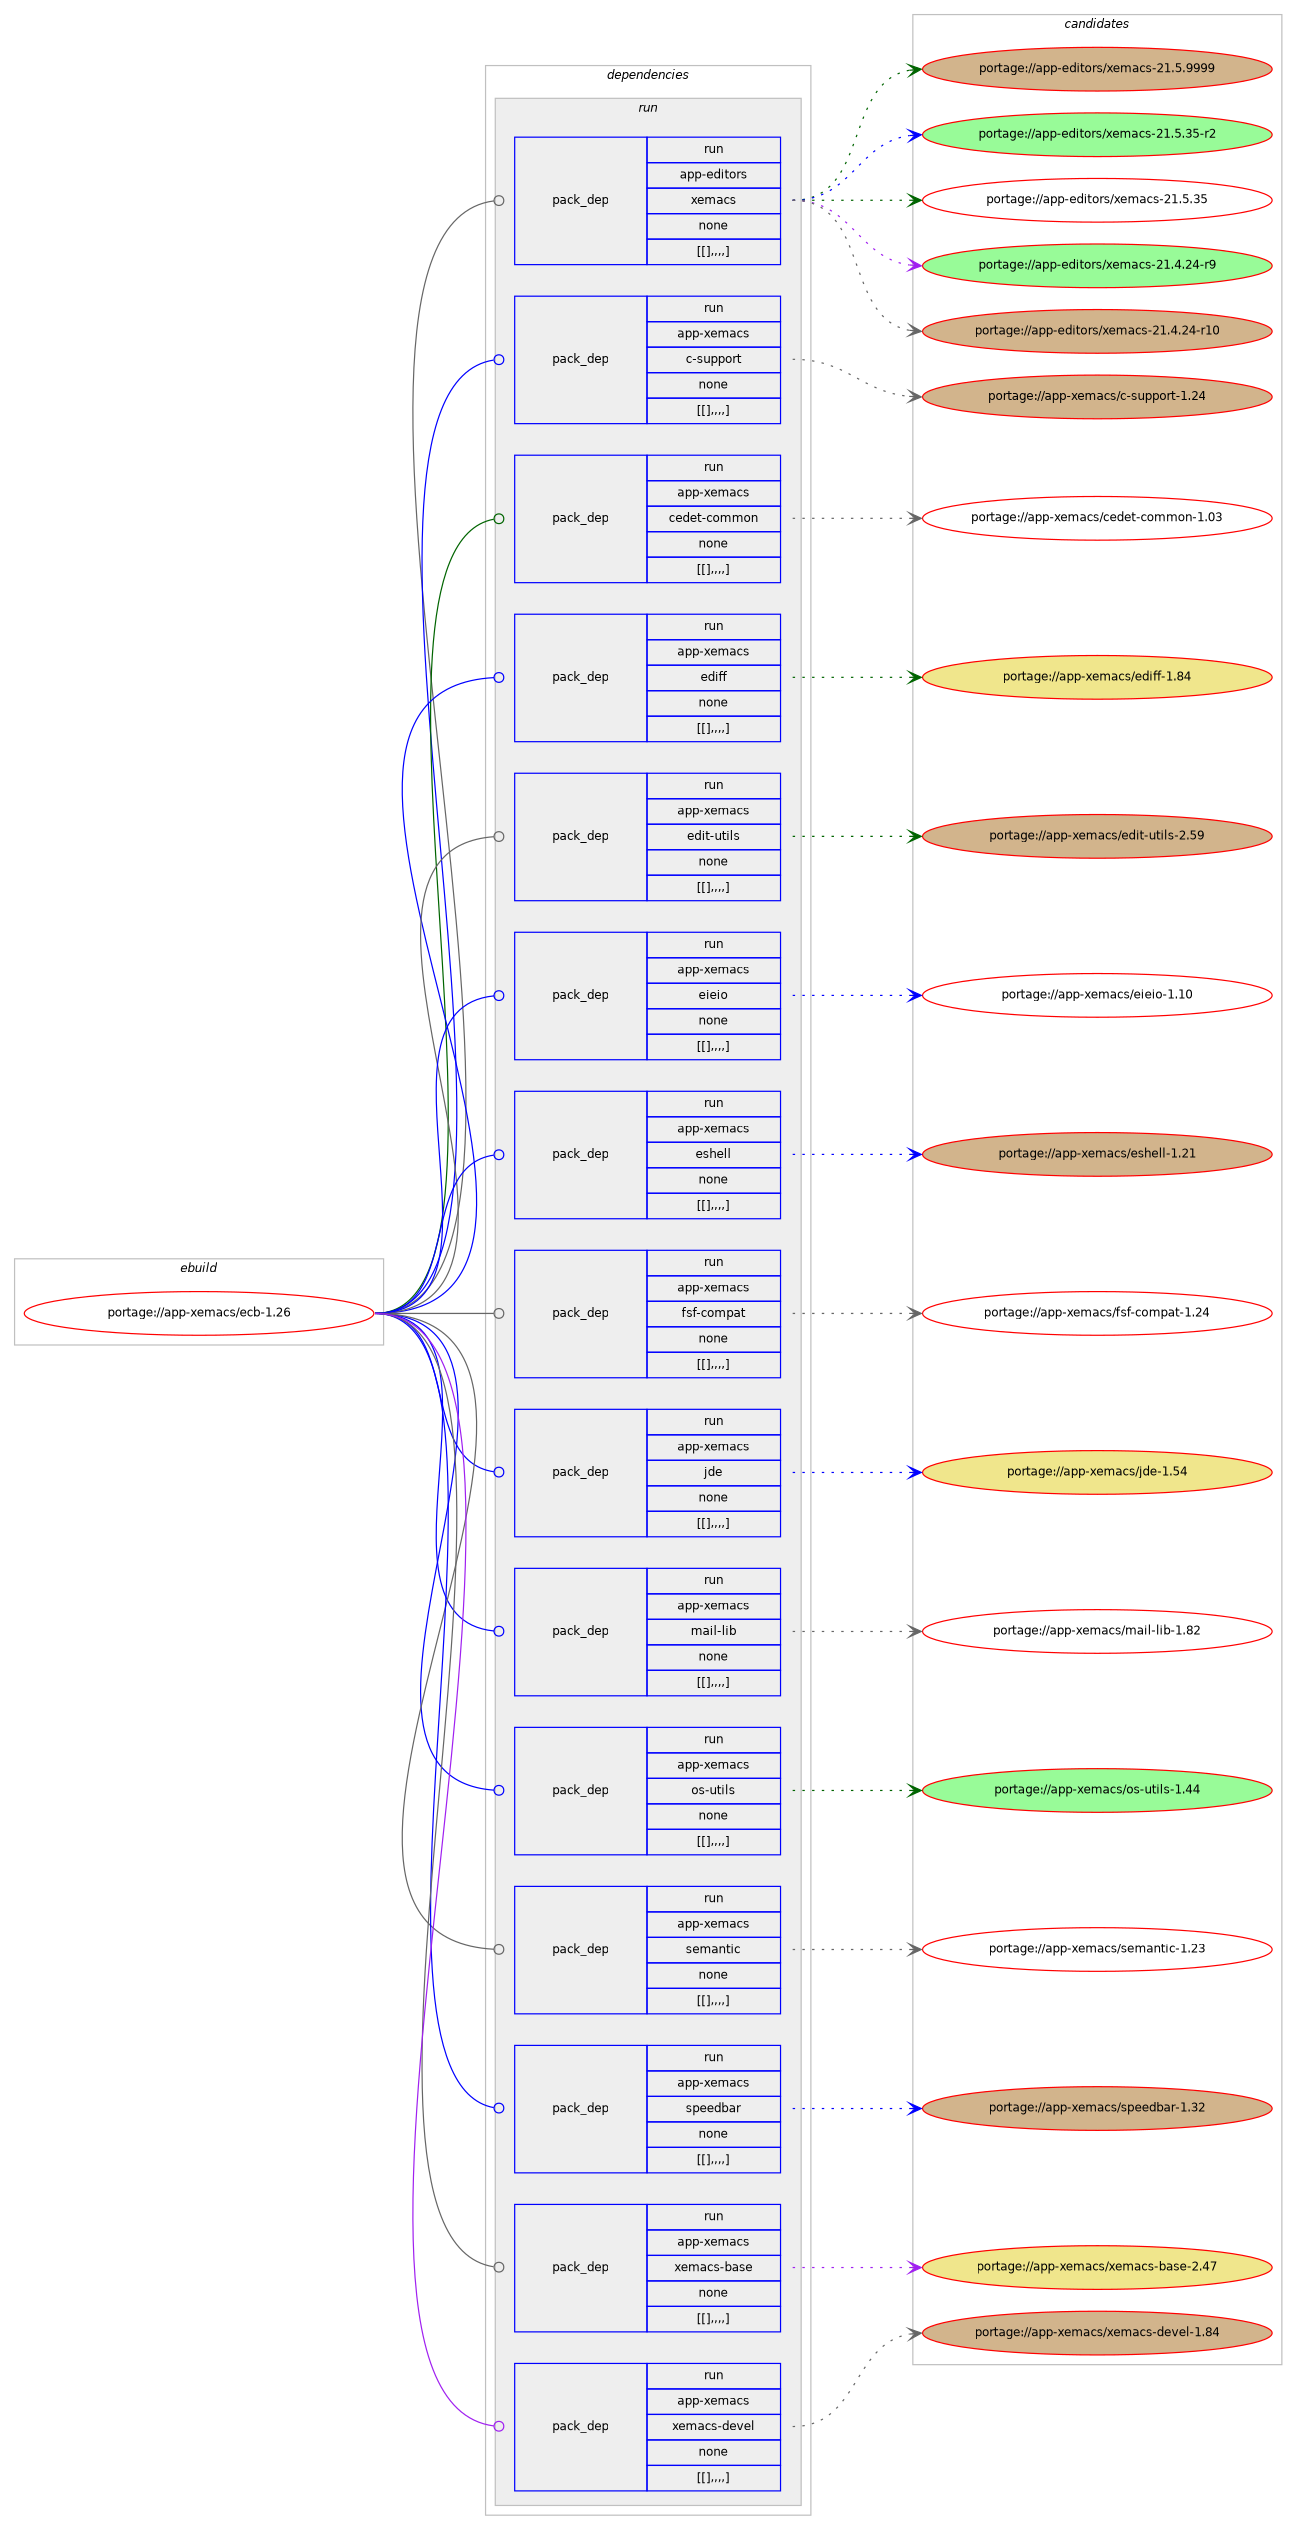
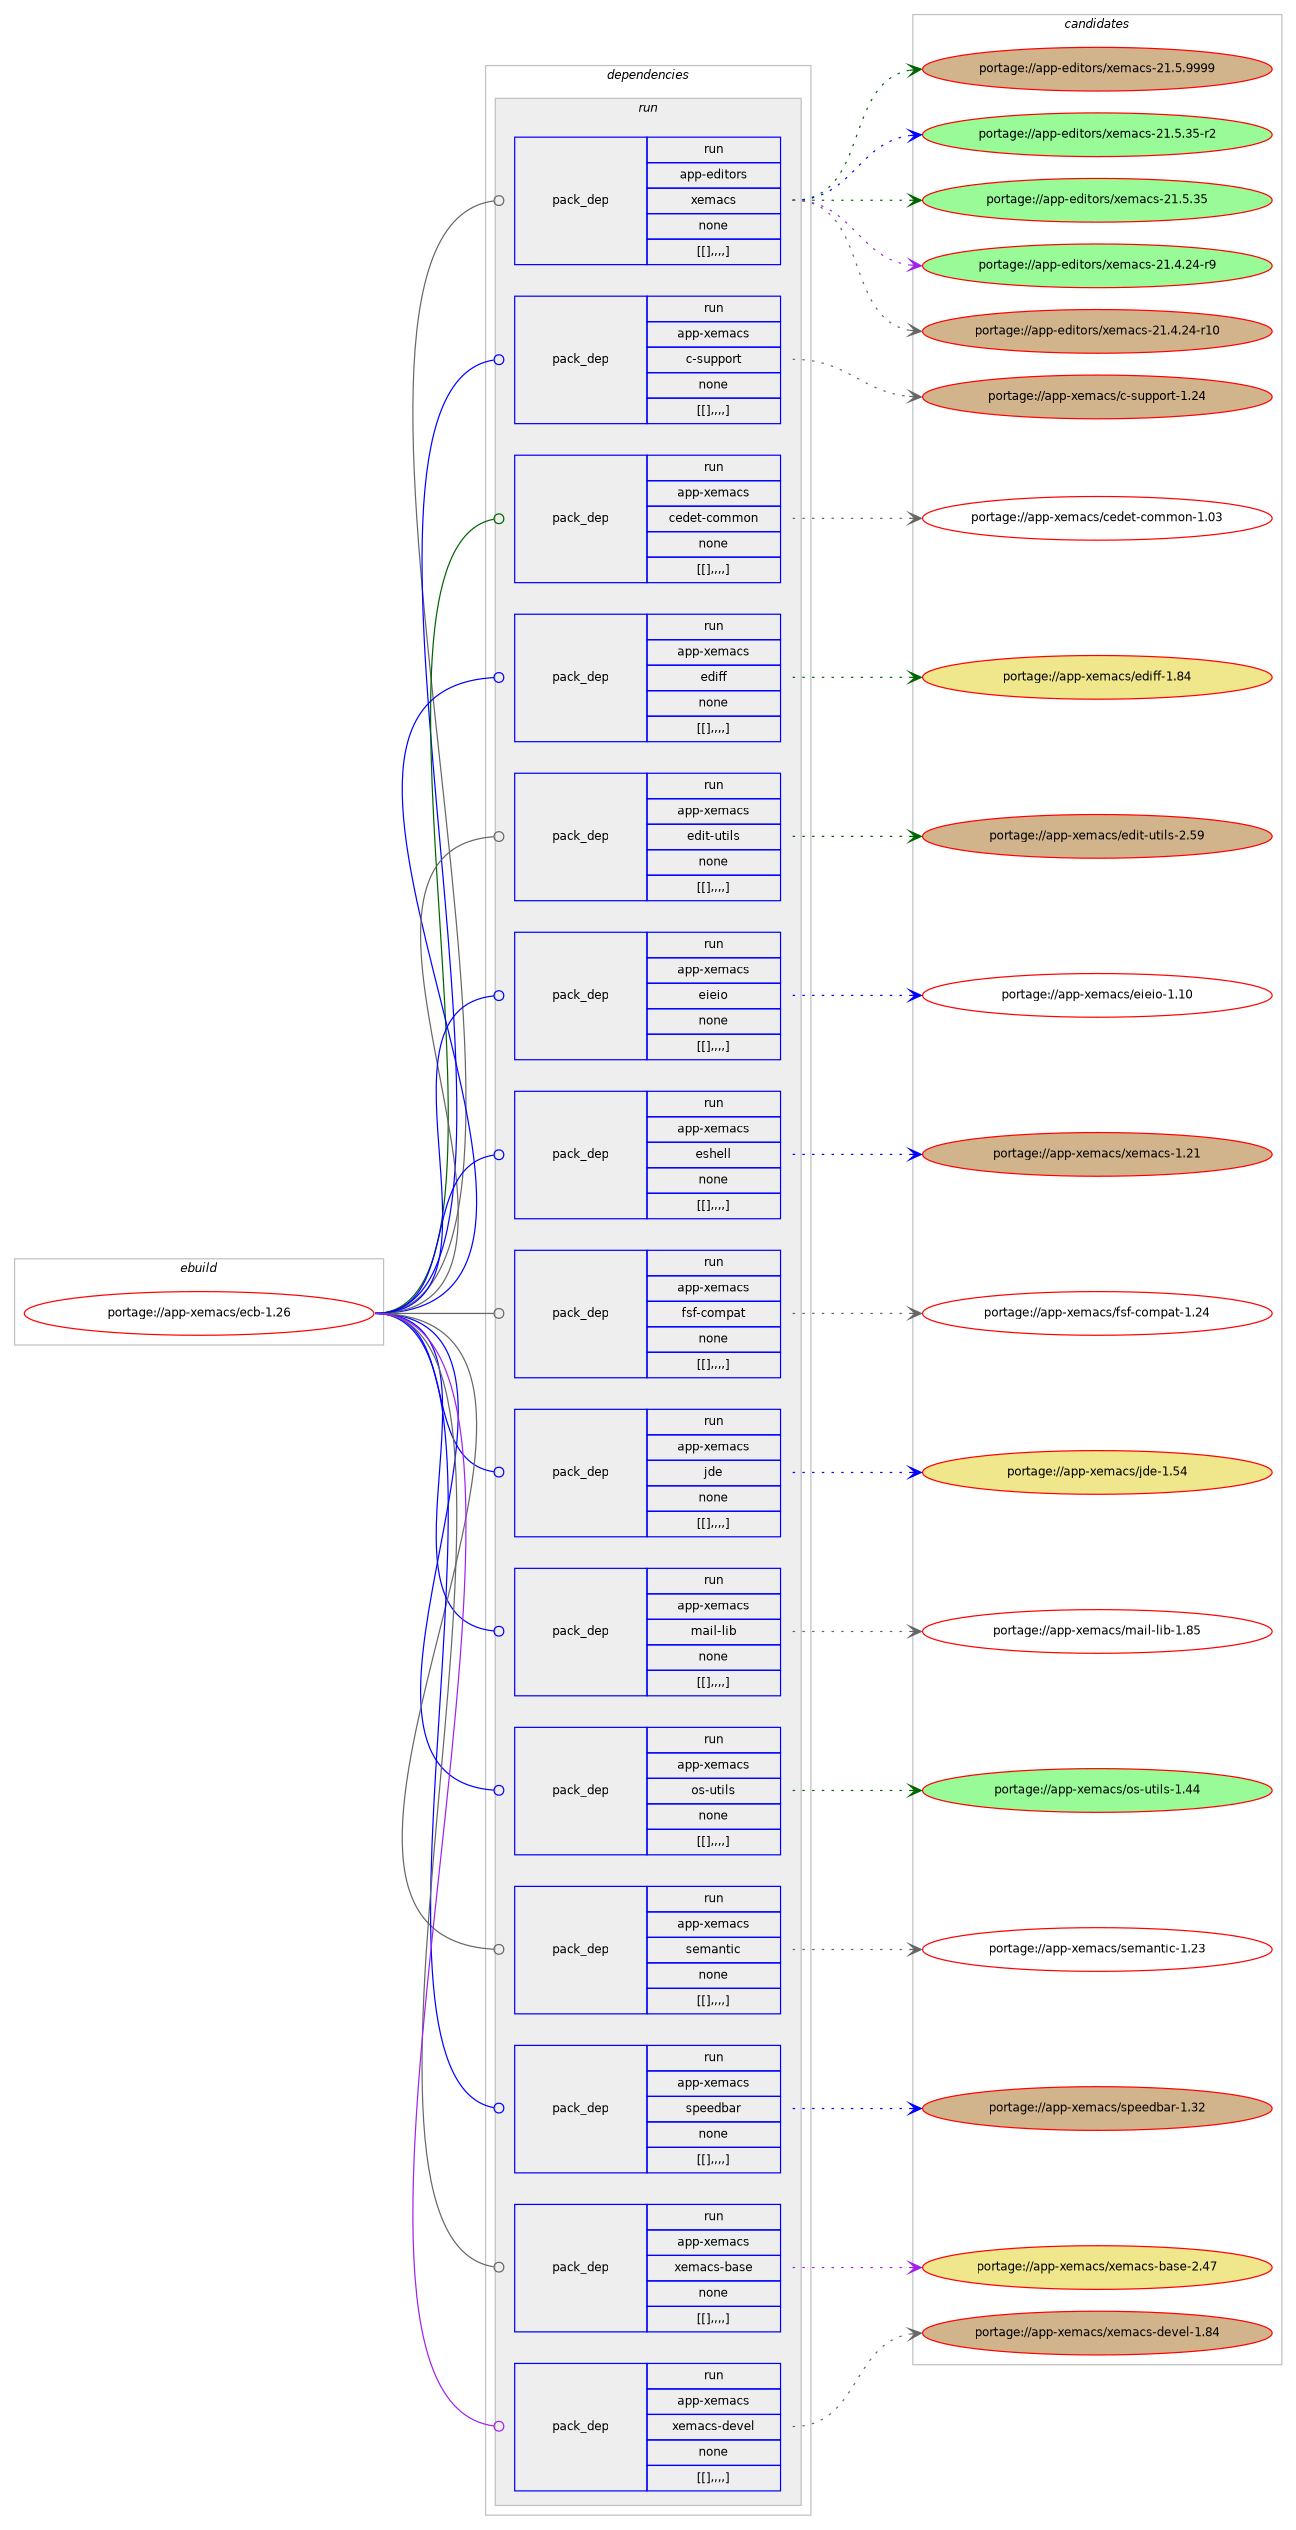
(1097, 200) -> (1097, 200)
(1097, 1154) -> (1097, 1154)
(1097, 1631) -> (1097, 1631)
